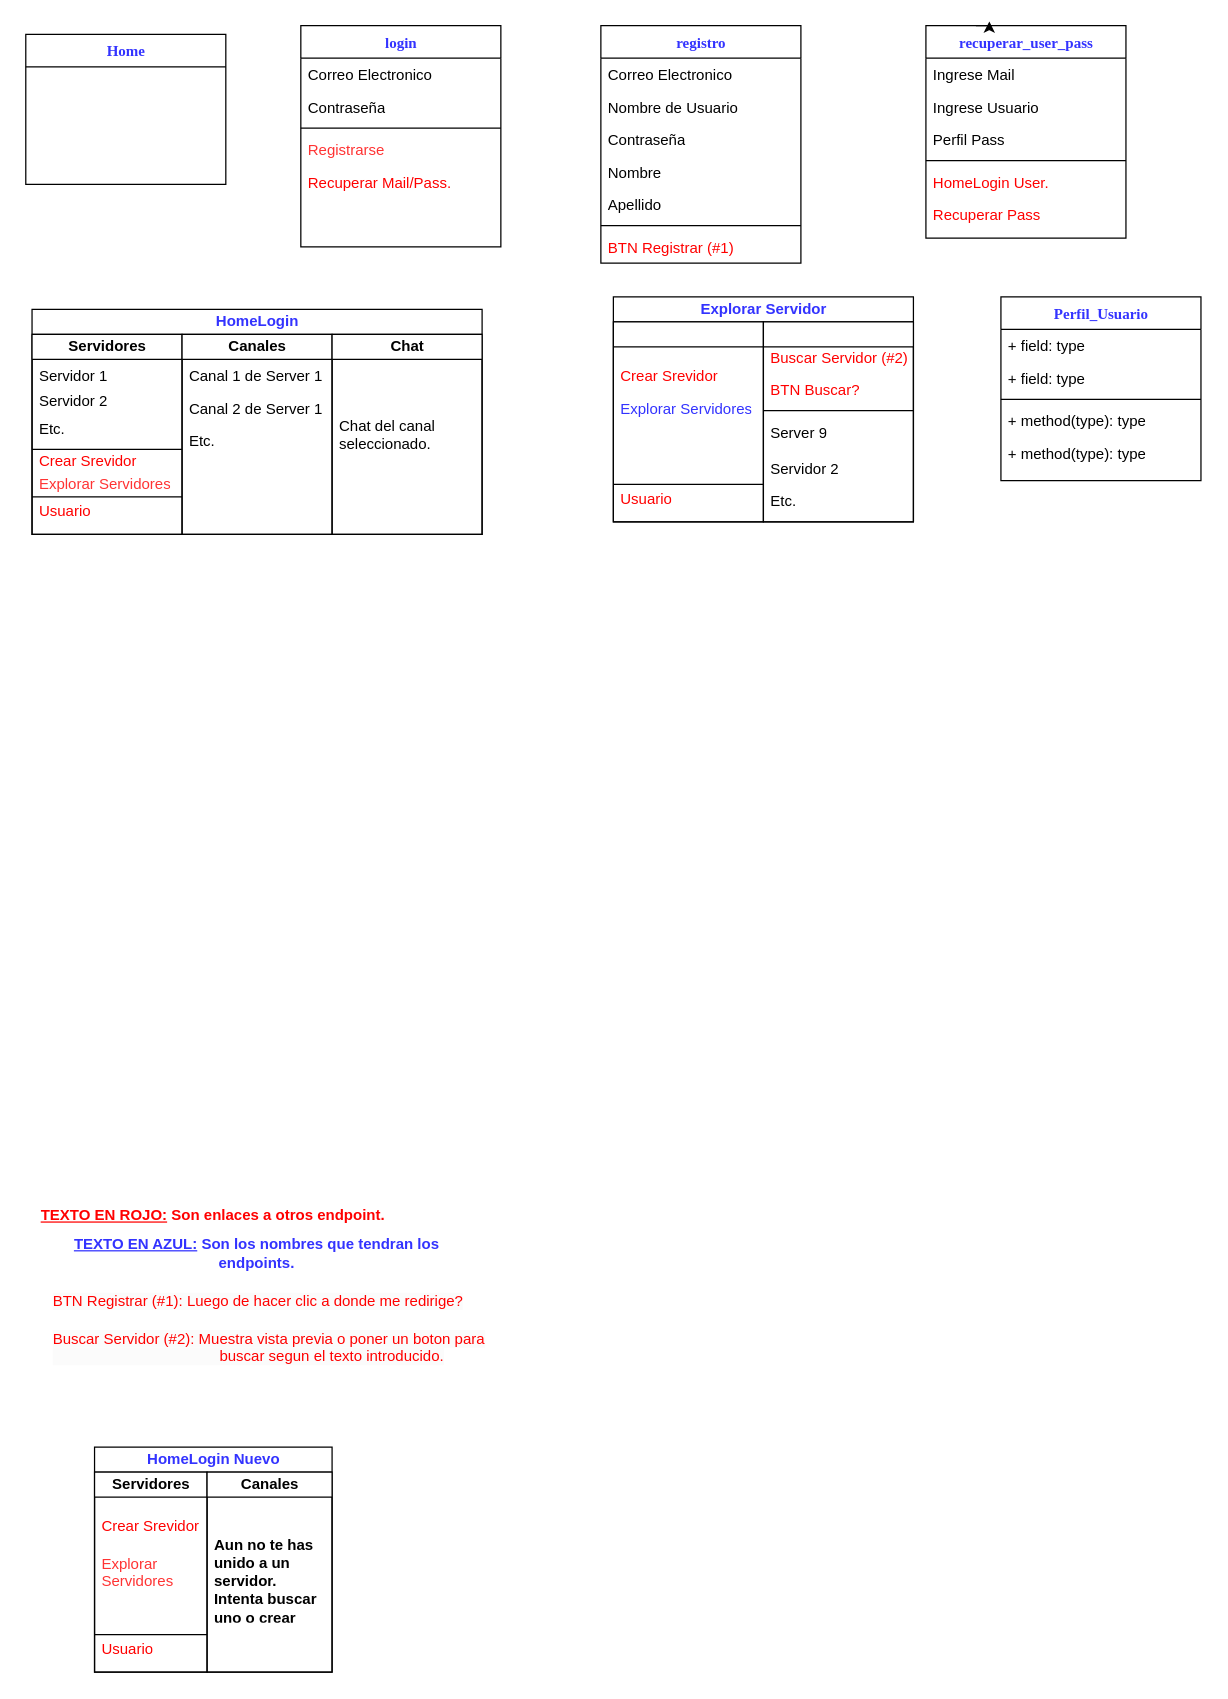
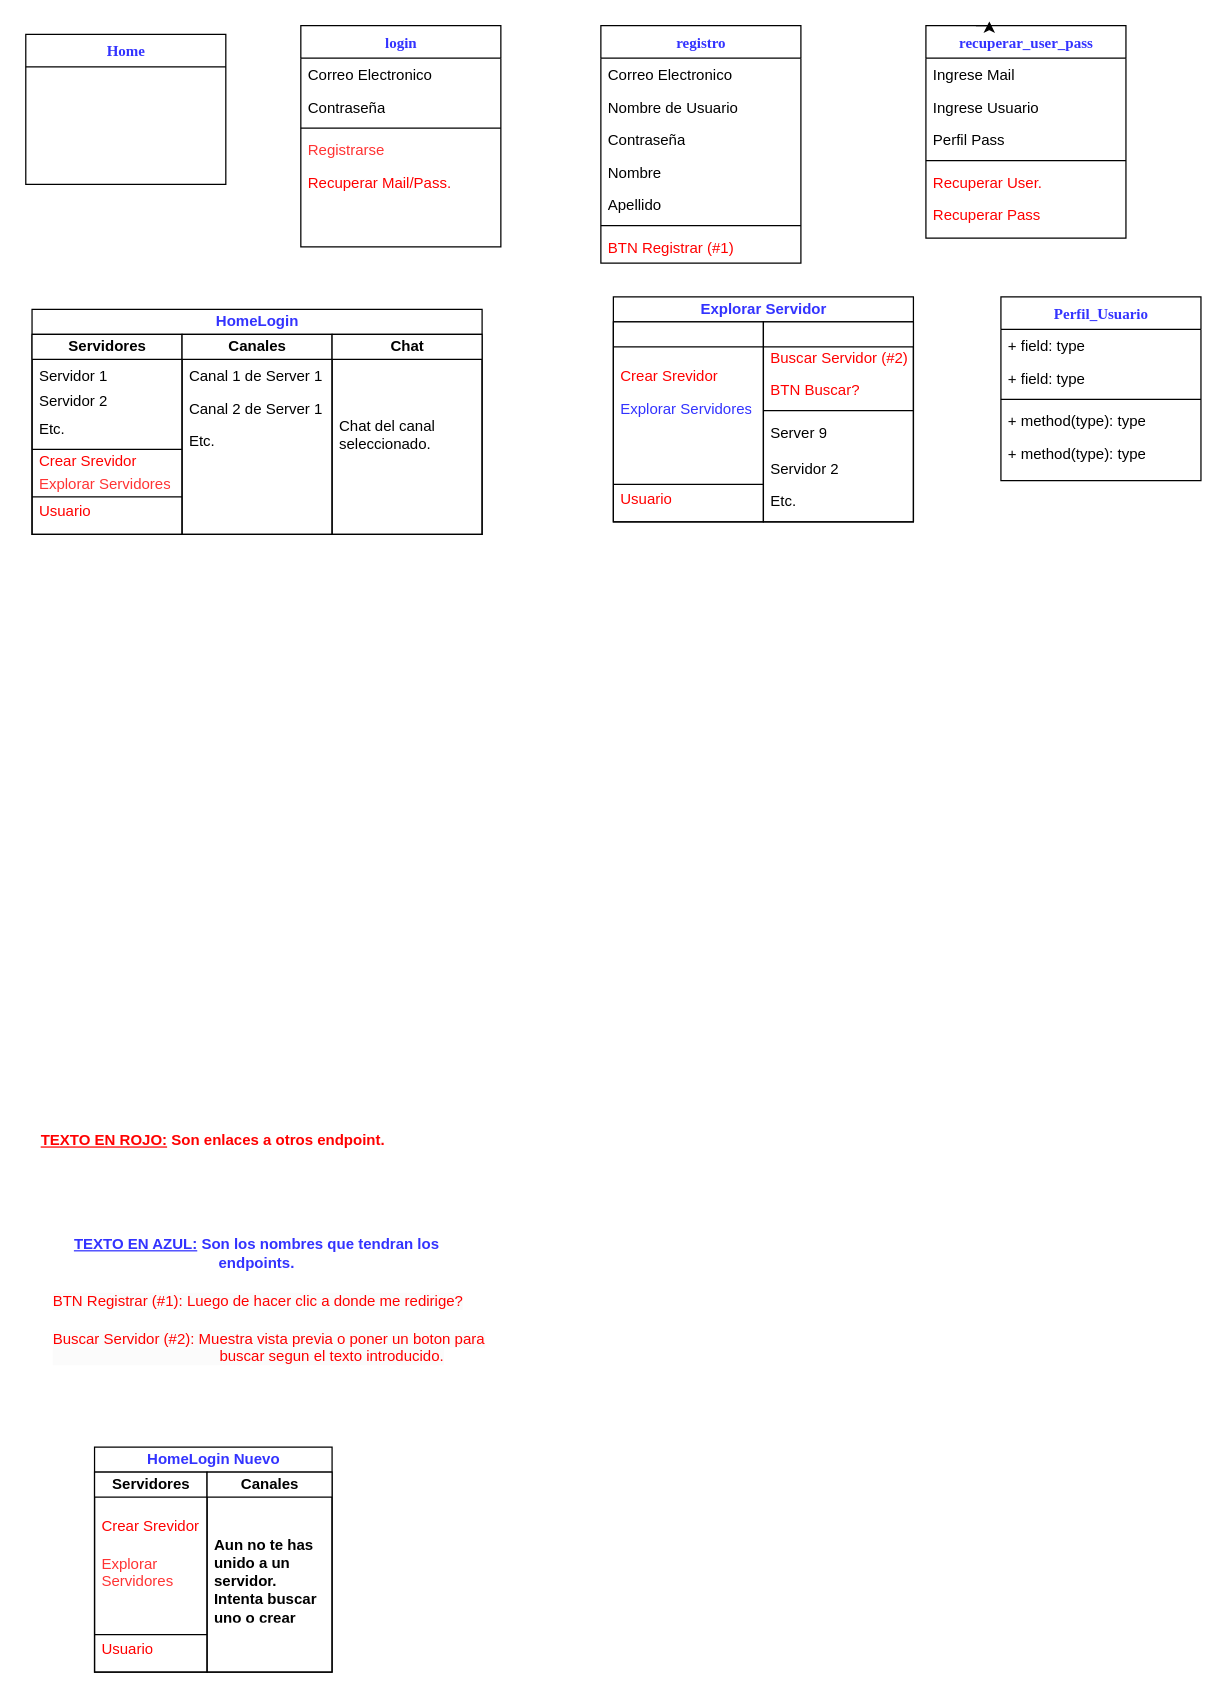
(990, 183) -> (992, 183)
(213, 1216) -> (213, 1141)
